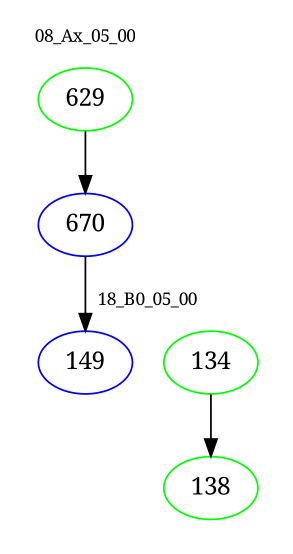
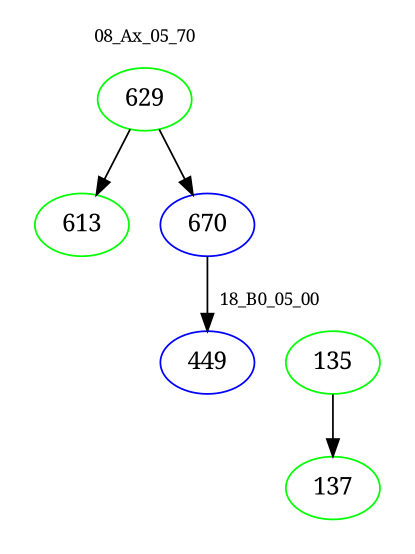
(85, 37) -> (145, 37)
none -> (82, 225)
(85, 363) -> (207, 363)
(211, 363) -> (333, 363)
(211, 488) -> (333, 488)
